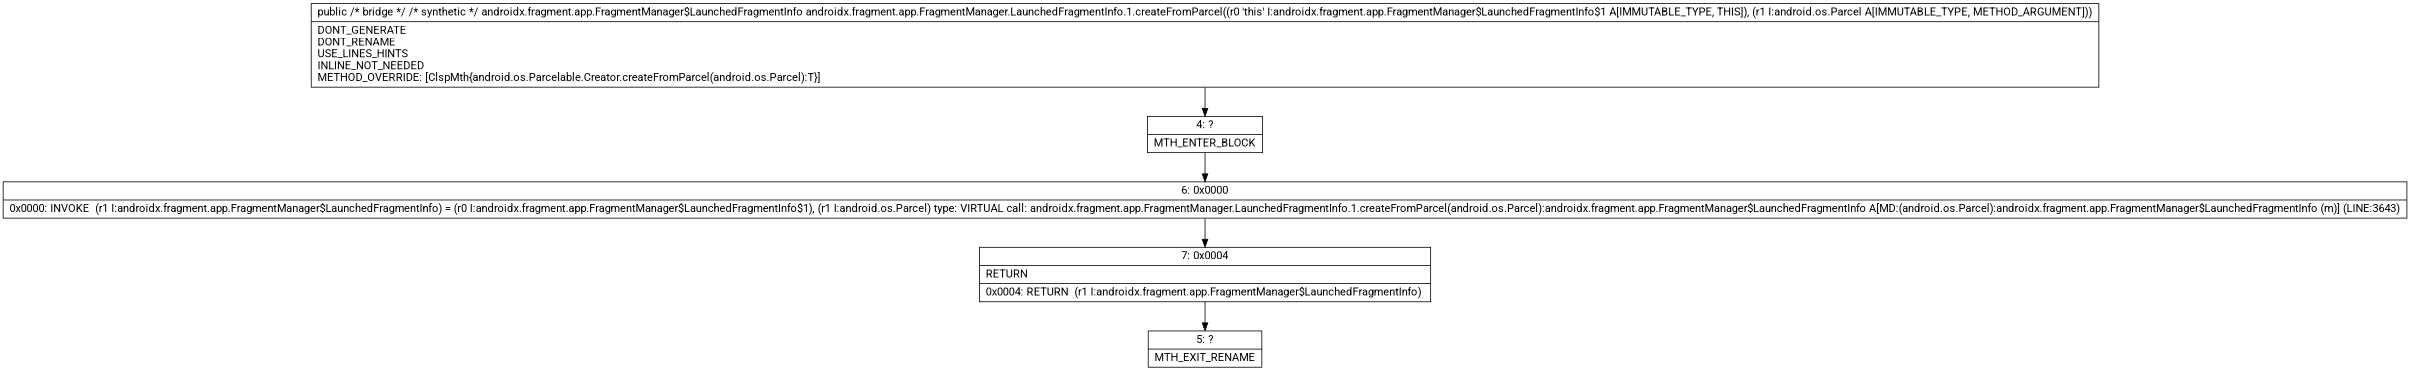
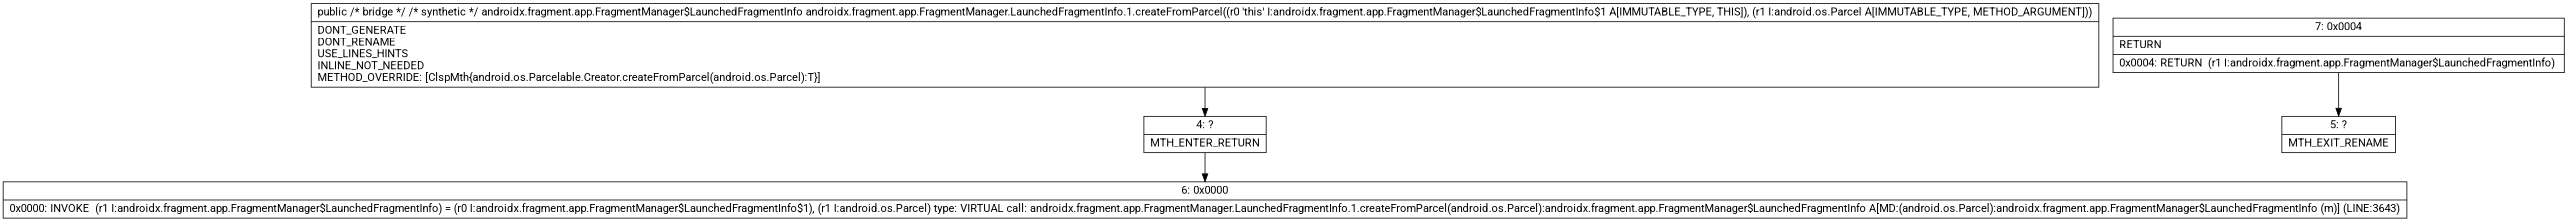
(1205, 143) -> (1205, 143)
(1205, 229) -> none
